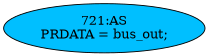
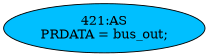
(104, 28) -> (104, 28)
